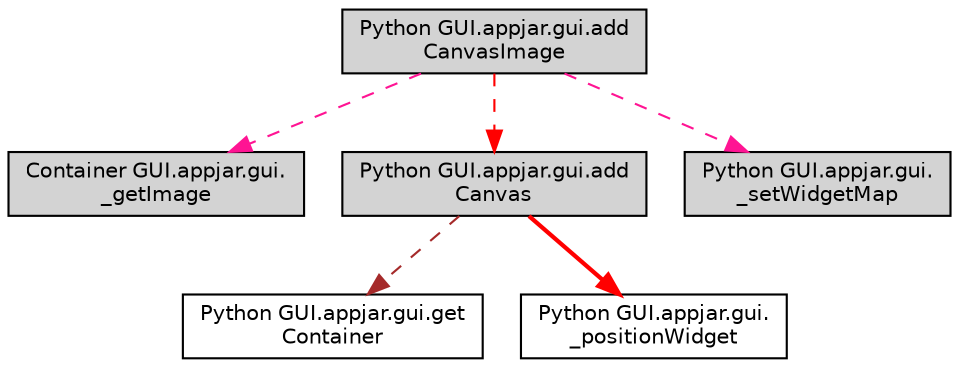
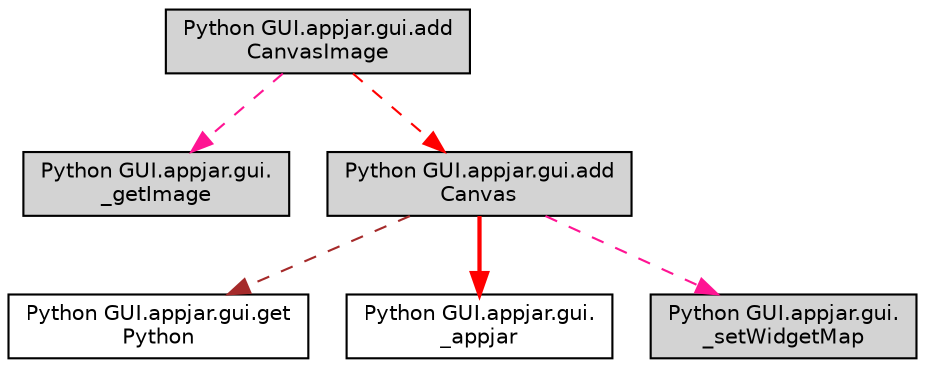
(646, 108) -> (622, 251)
(156, 184) -> (156, 184)
(333, 326) -> (158, 326)
(654, 326) -> (480, 326)
